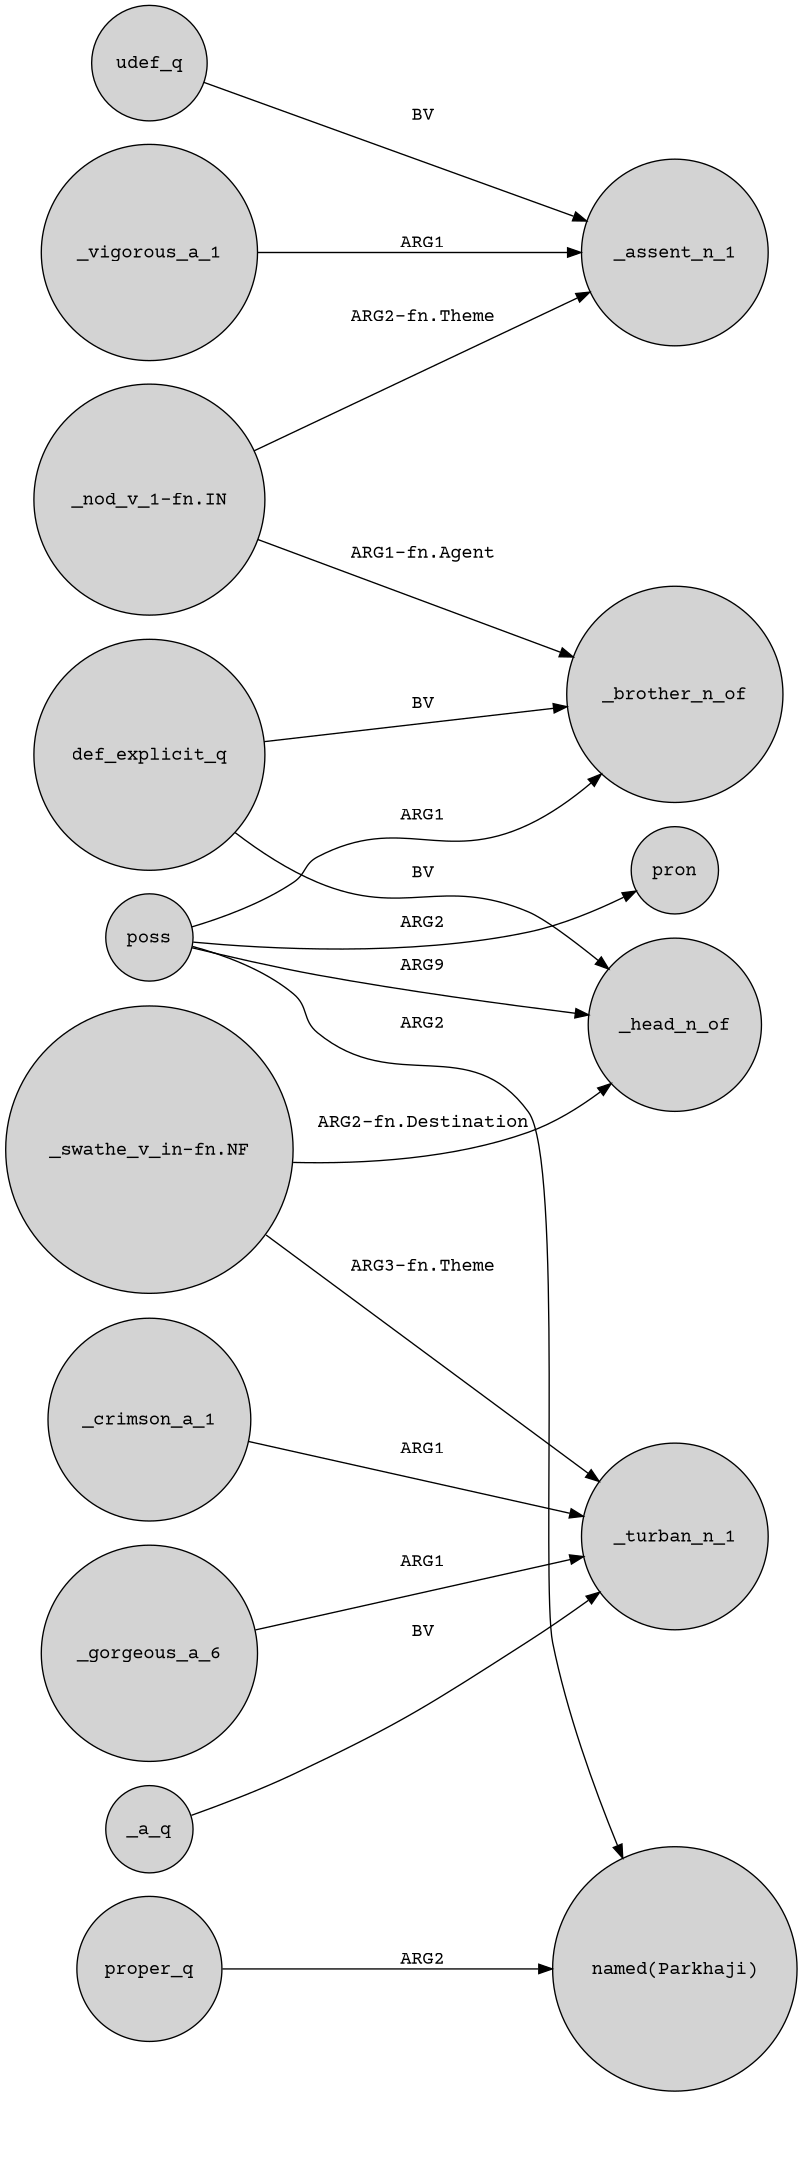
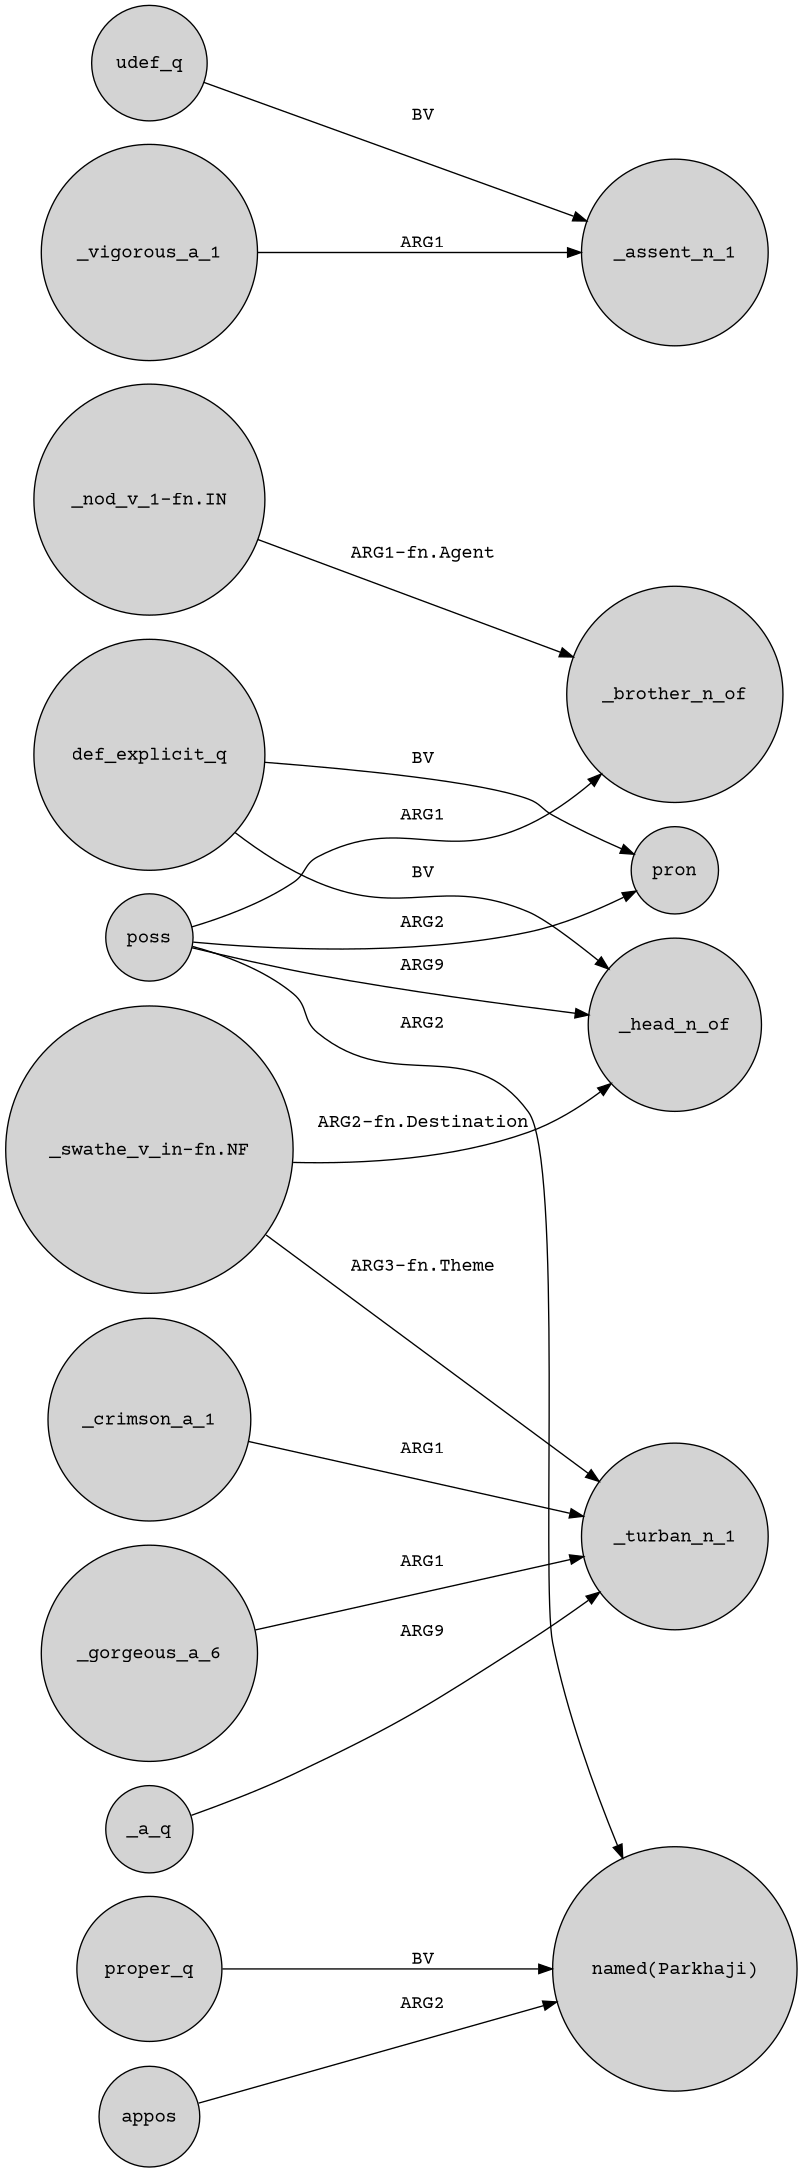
(416, 374) -> none
(409, 725) -> (450, 782)
(423, 1631) -> (423, 1631)
(423, 1959) -> (423, 1959)
none -> (149, 2117)
